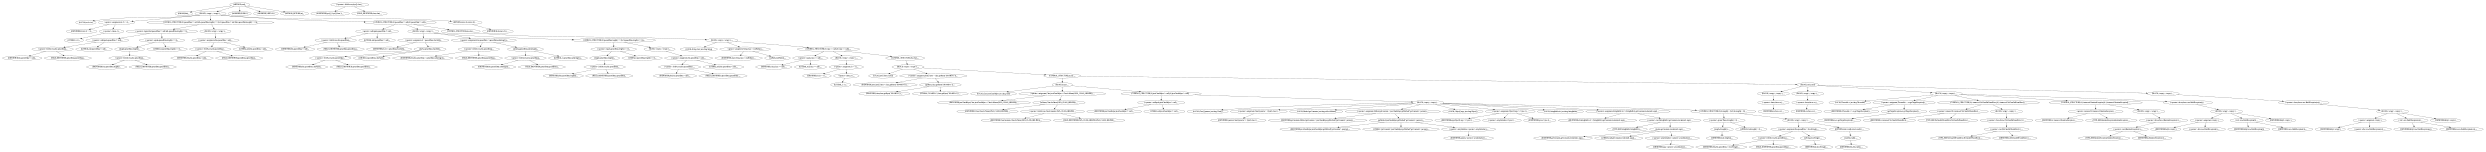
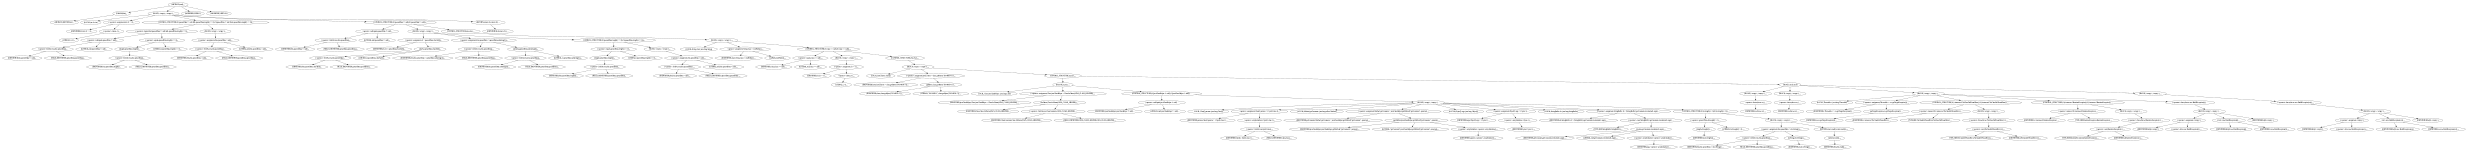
(266, 9) -> (95, 18)
(1525, 116) -> (1520, 124)
none -> (1259, 120)
